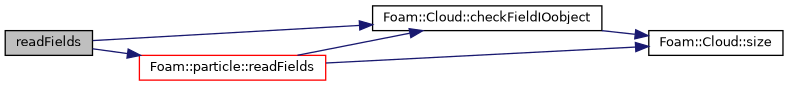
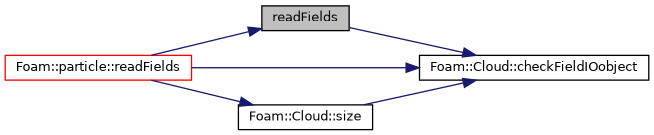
(618, 32) -> (414, 94)
(110, 51) -> (200, 43)
